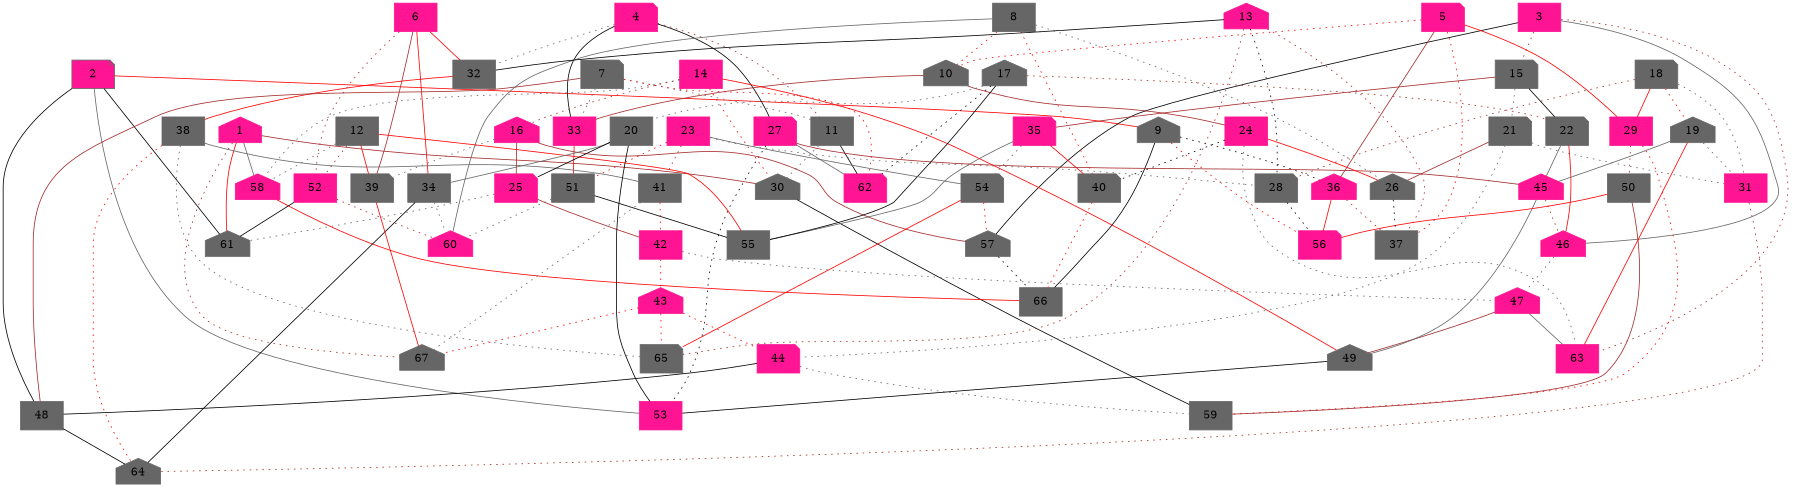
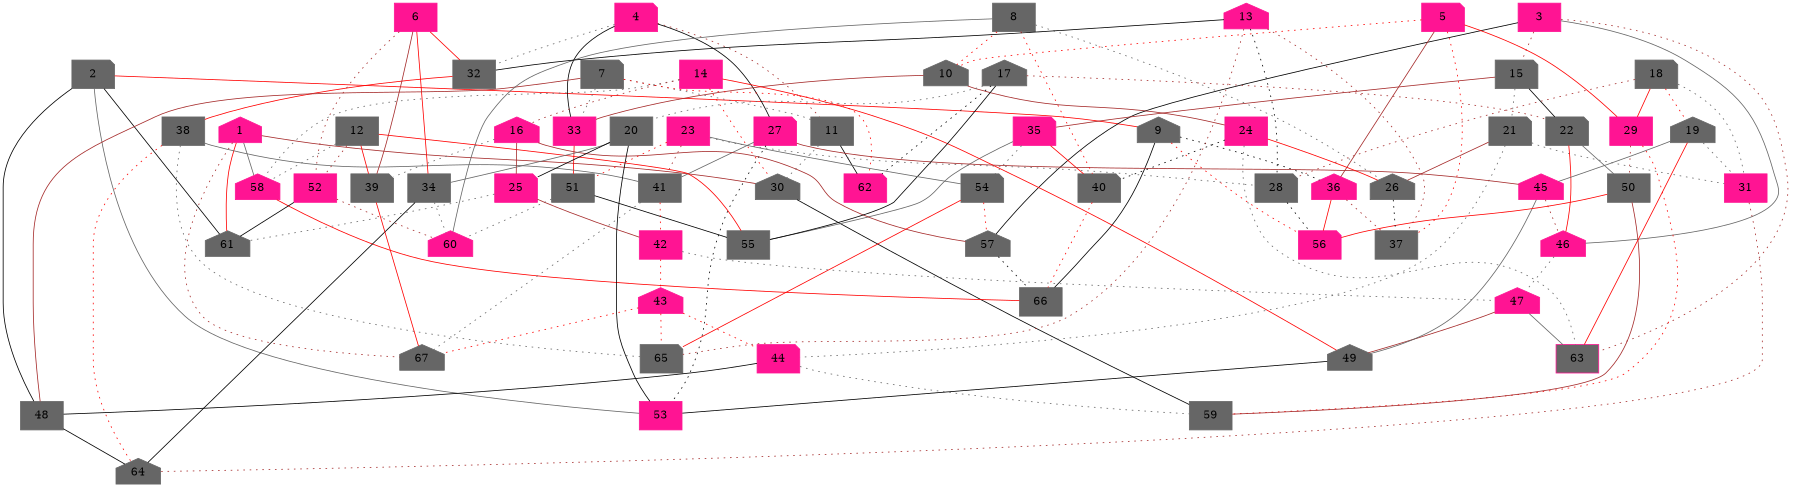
(93, 74) -> (93, 74)
(1554, 161) -> (1591, 153)
(832, 167) -> (718, 160)
(1577, 359) -> (1577, 359)
